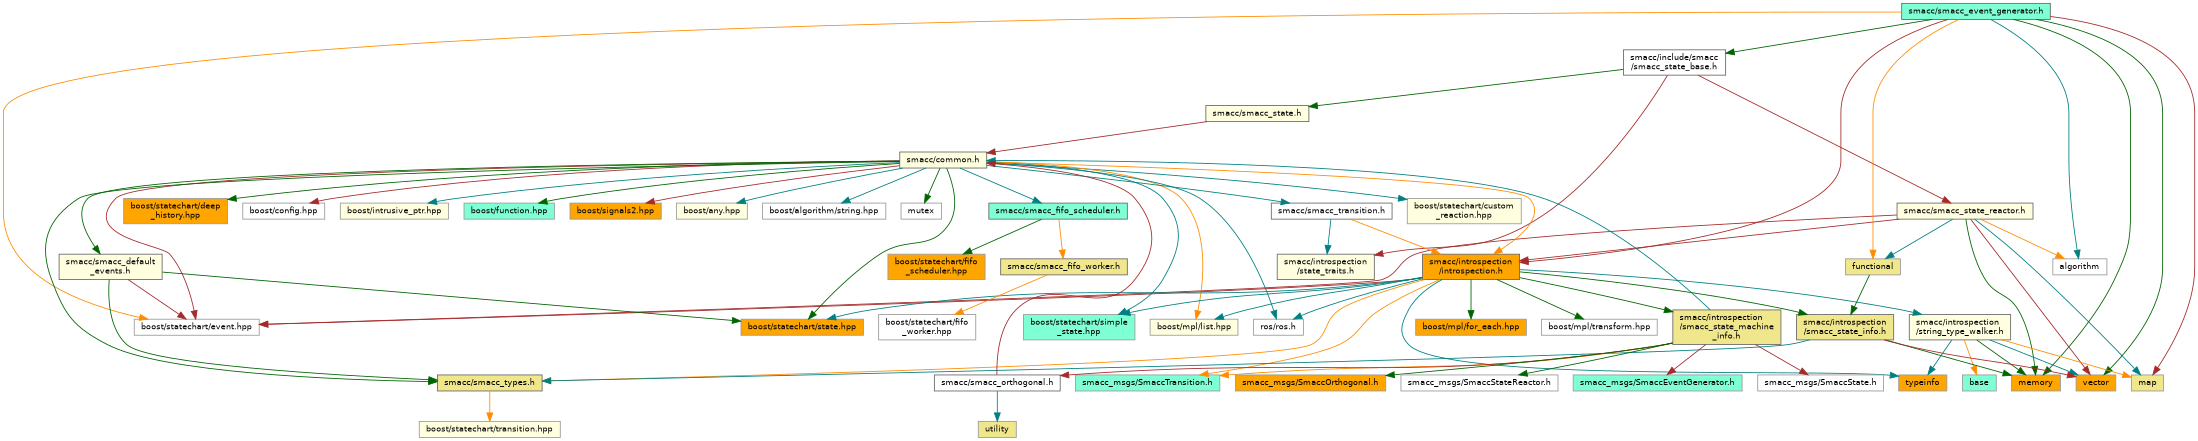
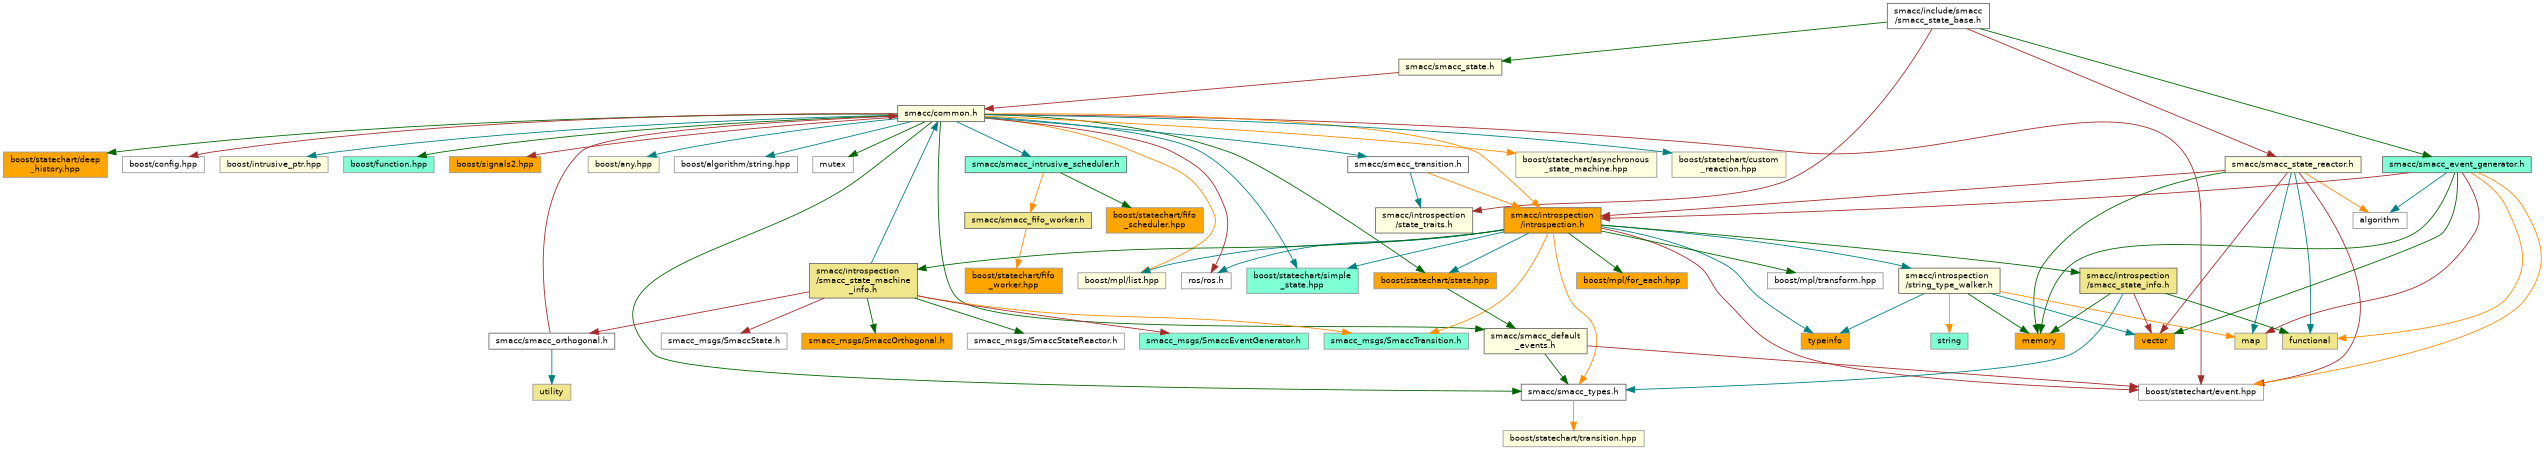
(1833, 36) -> (2202, 92)
none -> (1586, 165)
(1196, 196) -> (1148, 143)
(1058, 211) -> (1046, 165)
(1862, 291) -> (2220, 311)
(447, 296) -> (1478, 306)
(927, 327) -> (1014, 281)
(490, 383) -> (1574, 392)
(1979, 383) -> (1949, 341)
